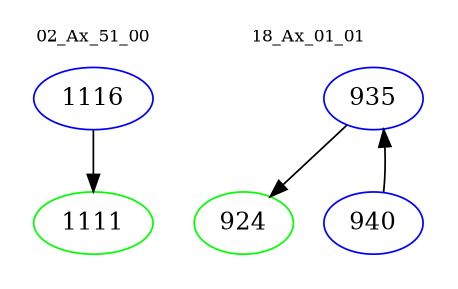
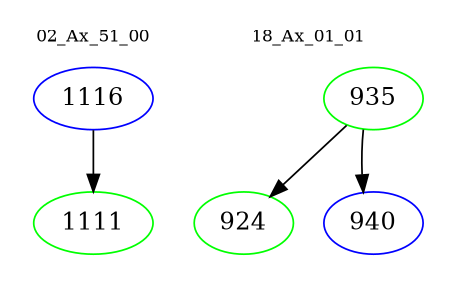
(374, 99) -> (374, 99)
(385, 170) -> (362, 152)
